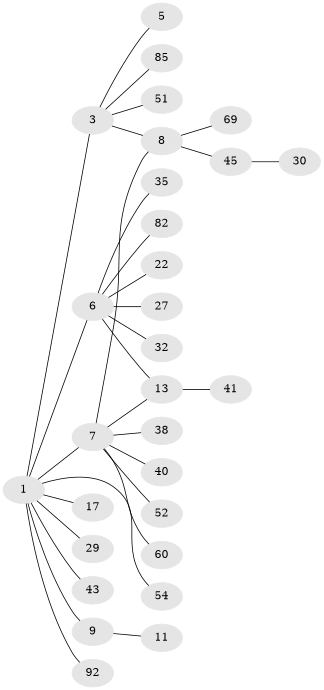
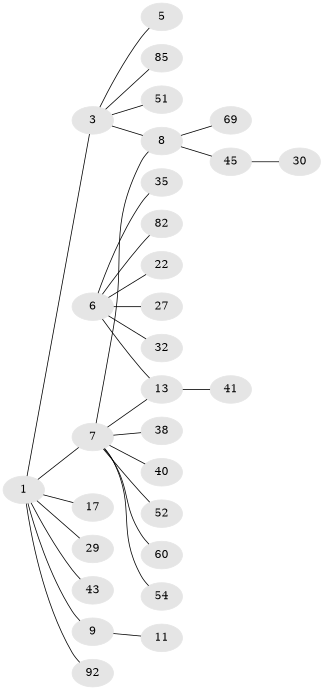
(58, 398) -> none
(120, 493) -> (126, 517)
